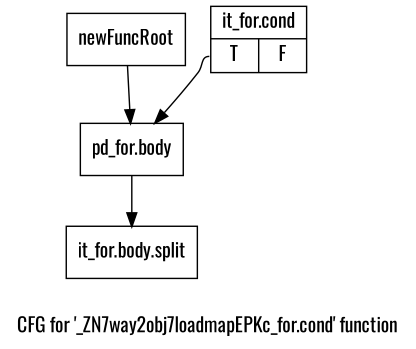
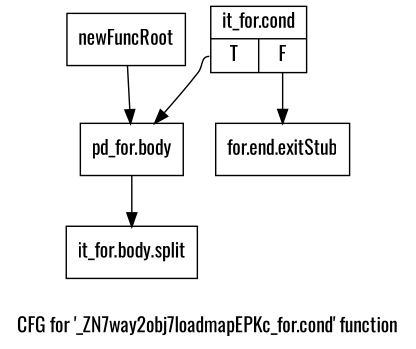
none -> (283, 149)
